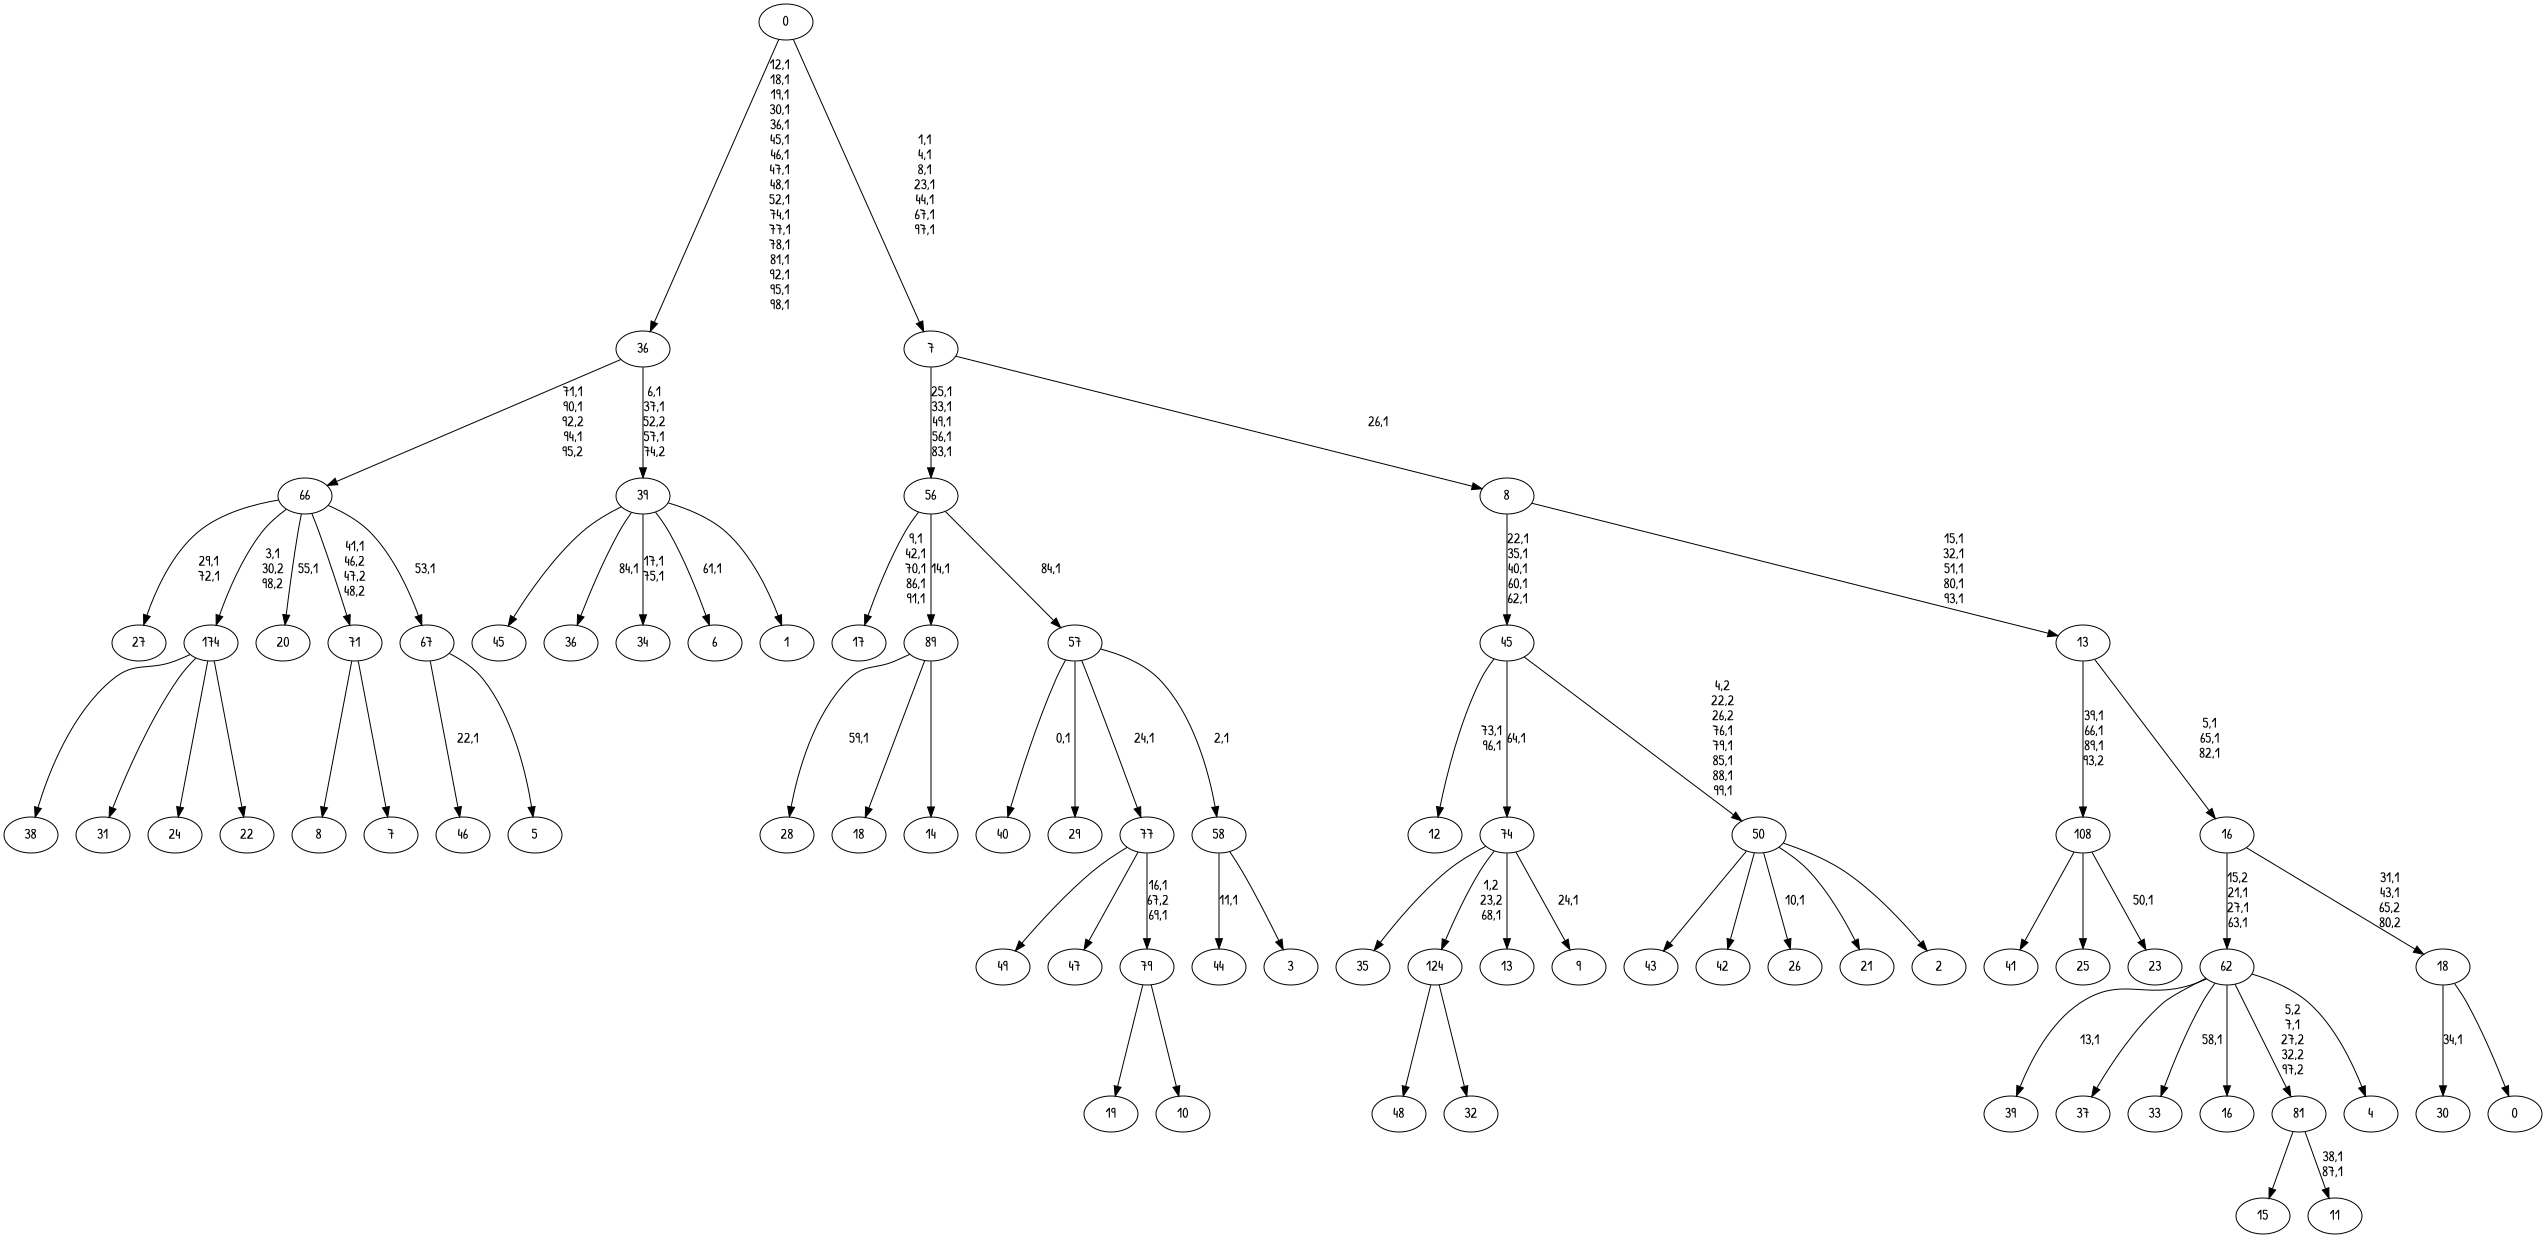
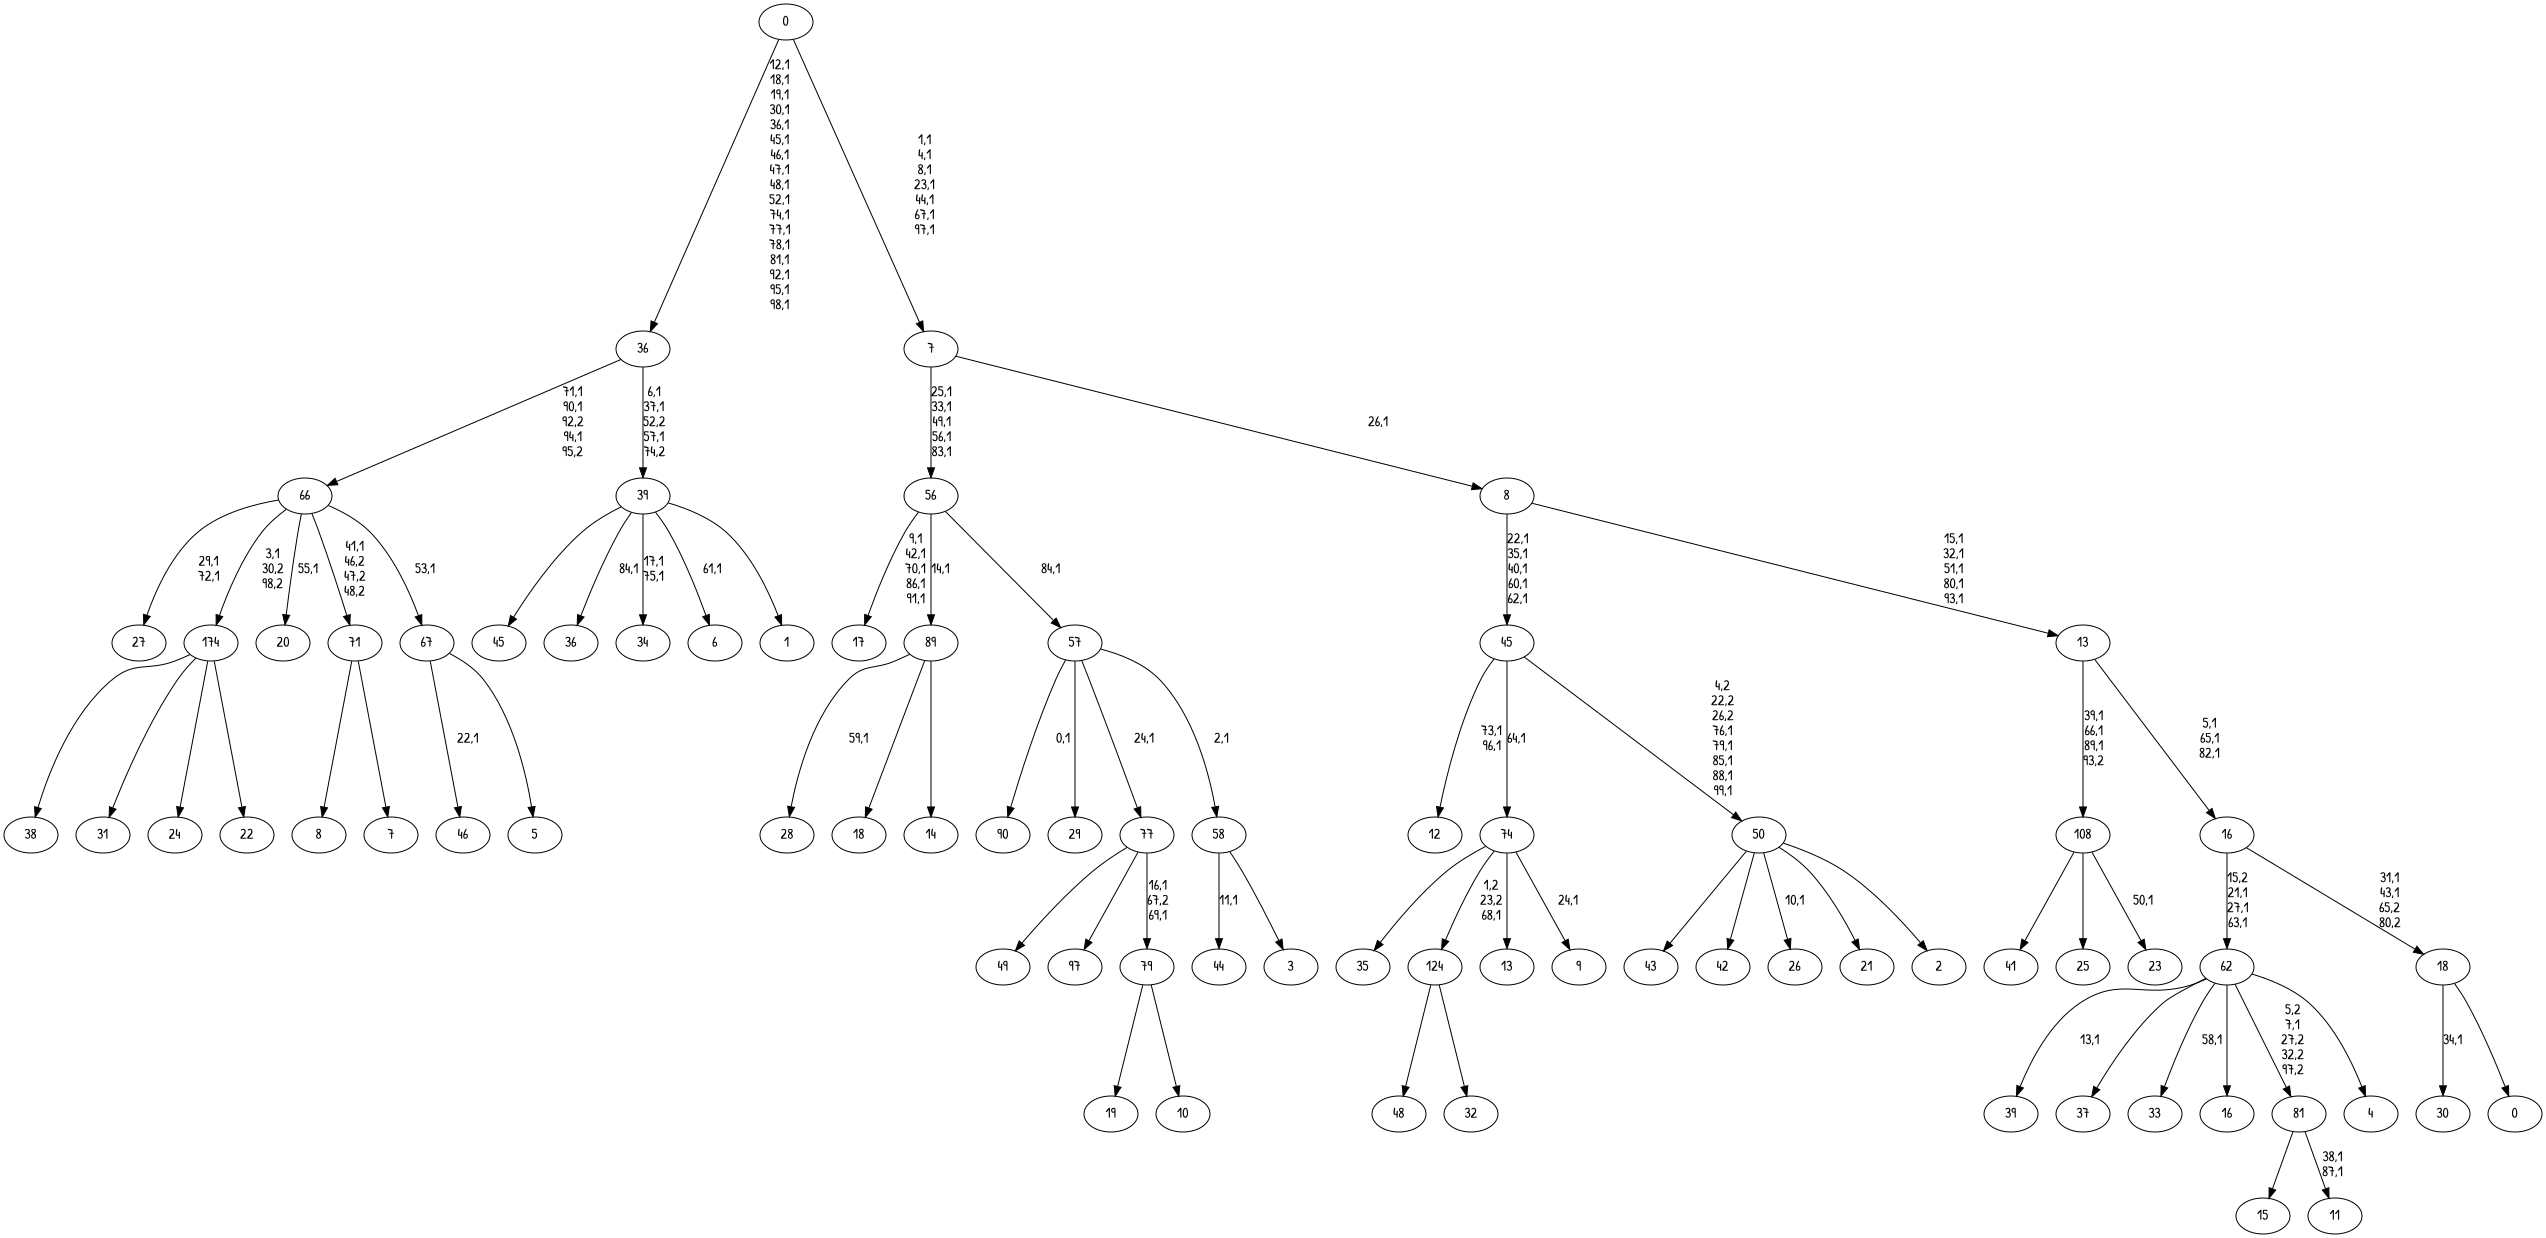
(1003, 835) -> (1003, 835)
(1075, 967) -> (1075, 967)
